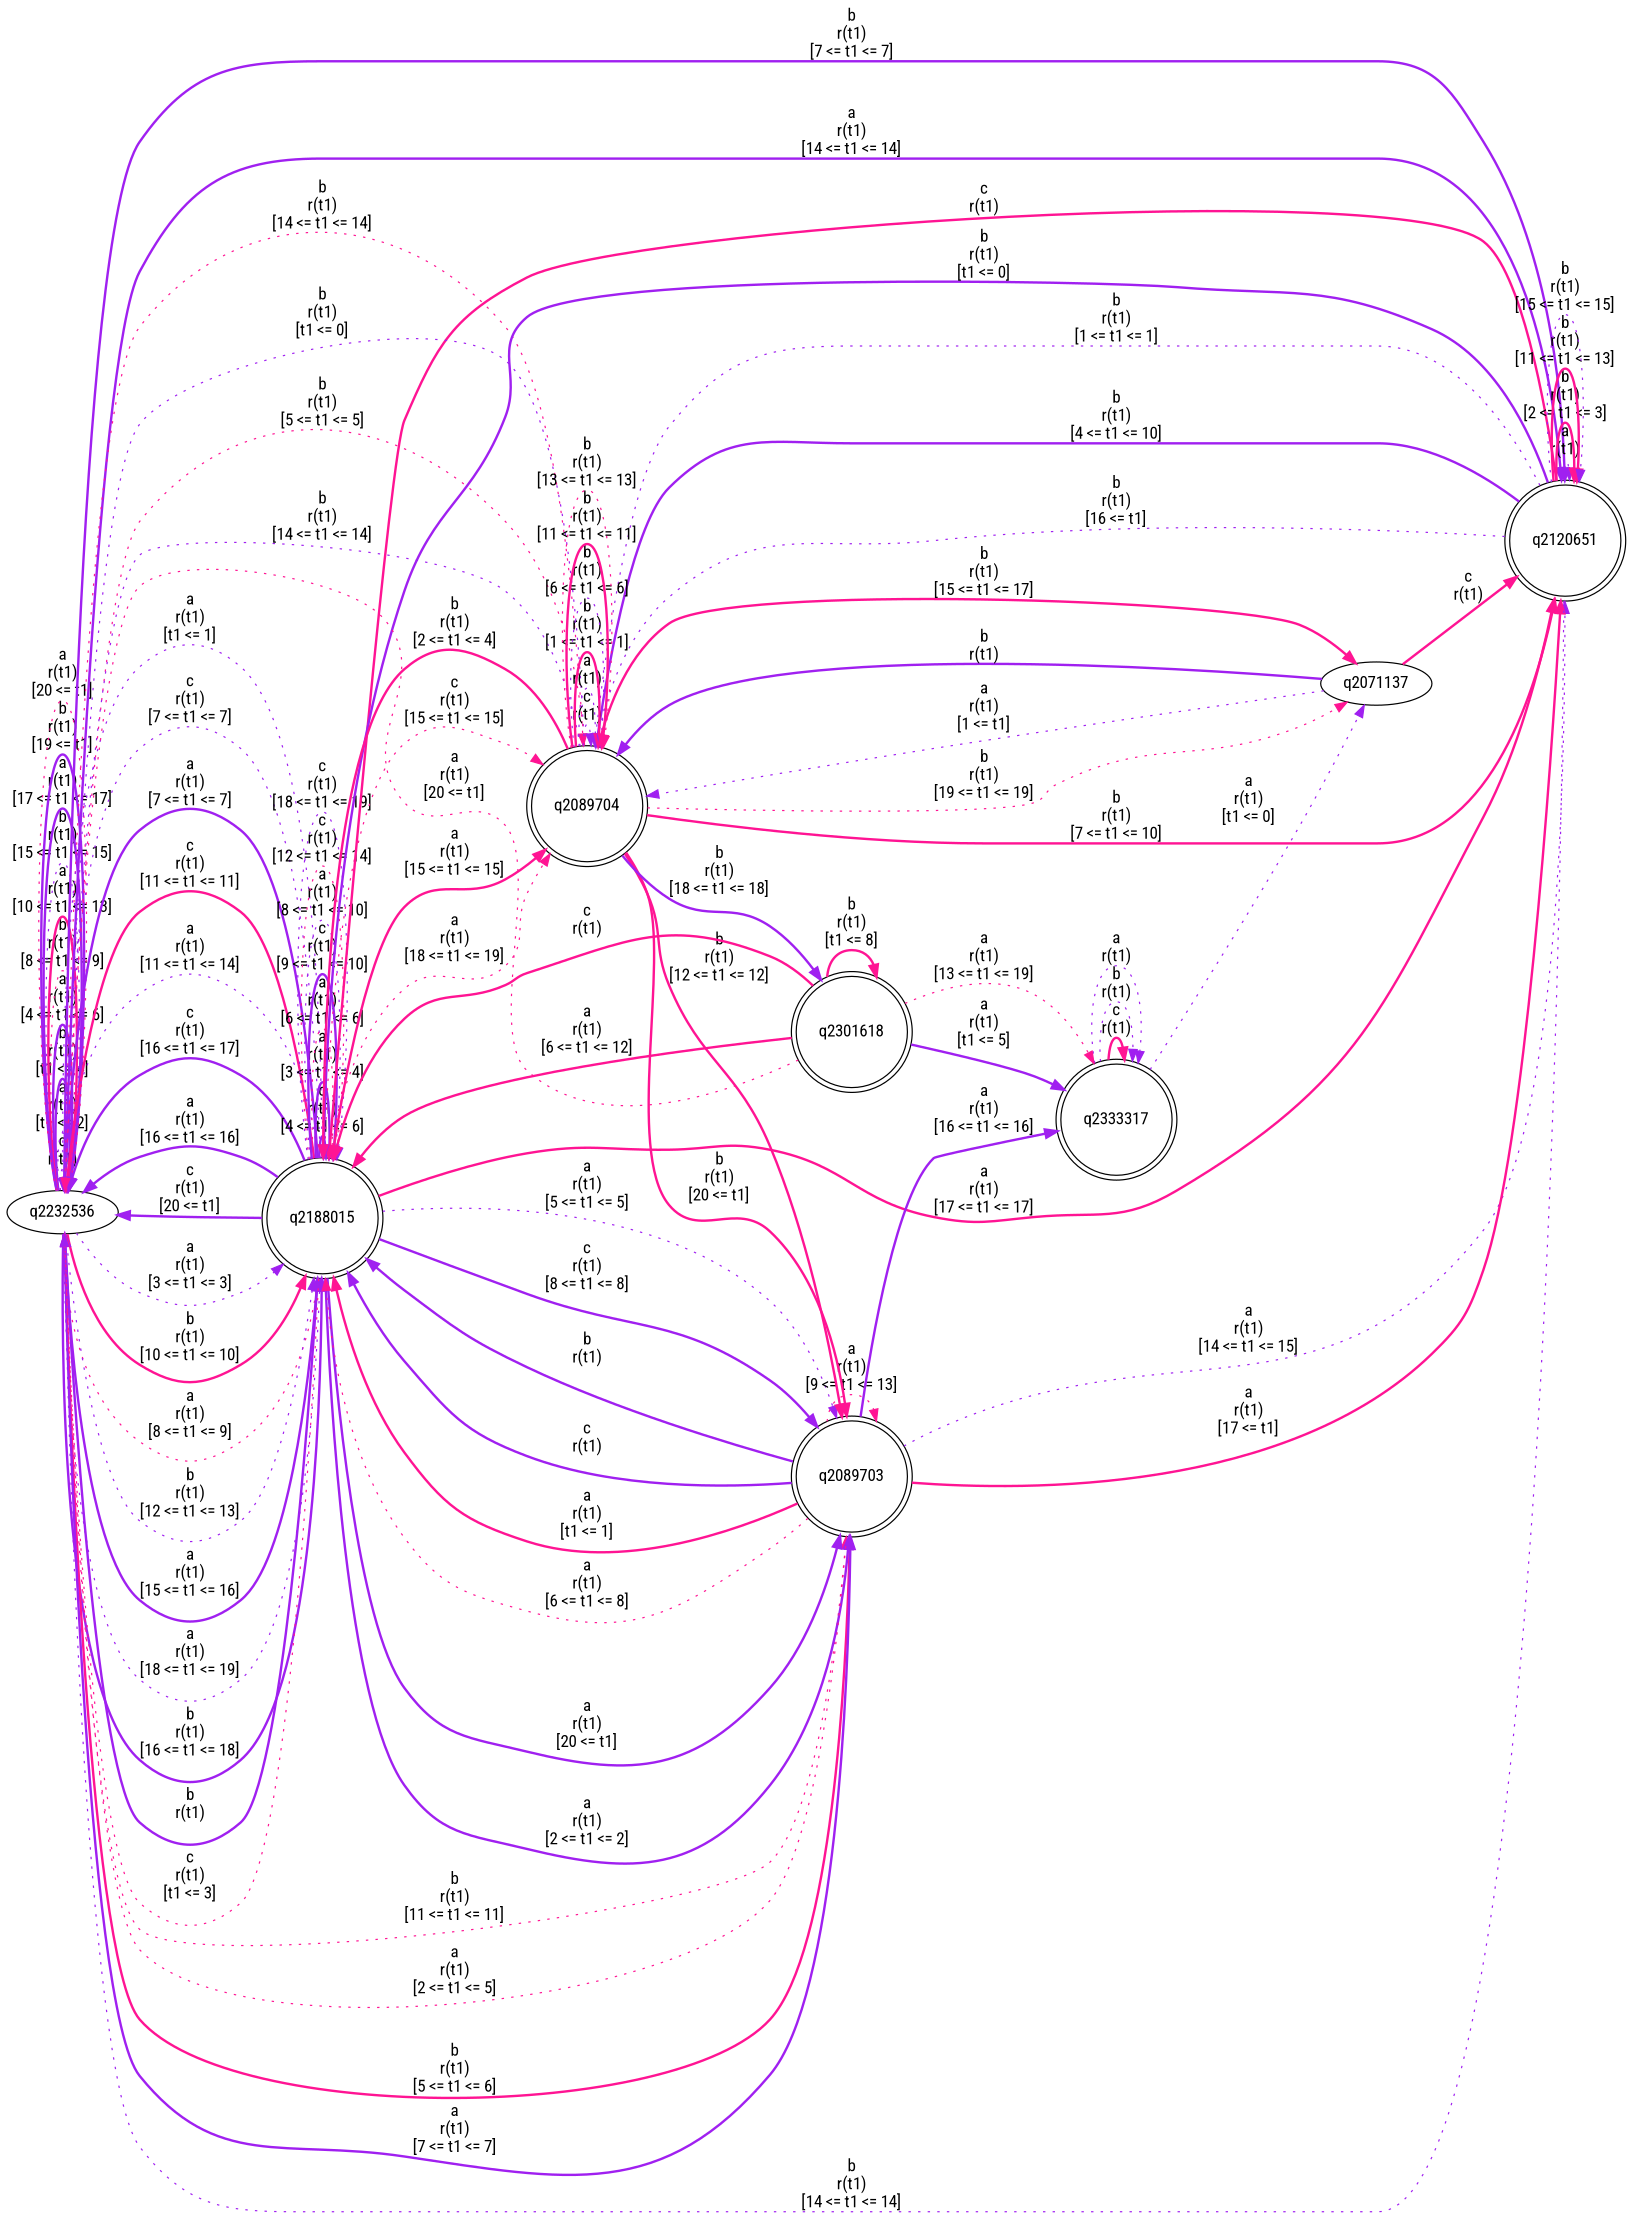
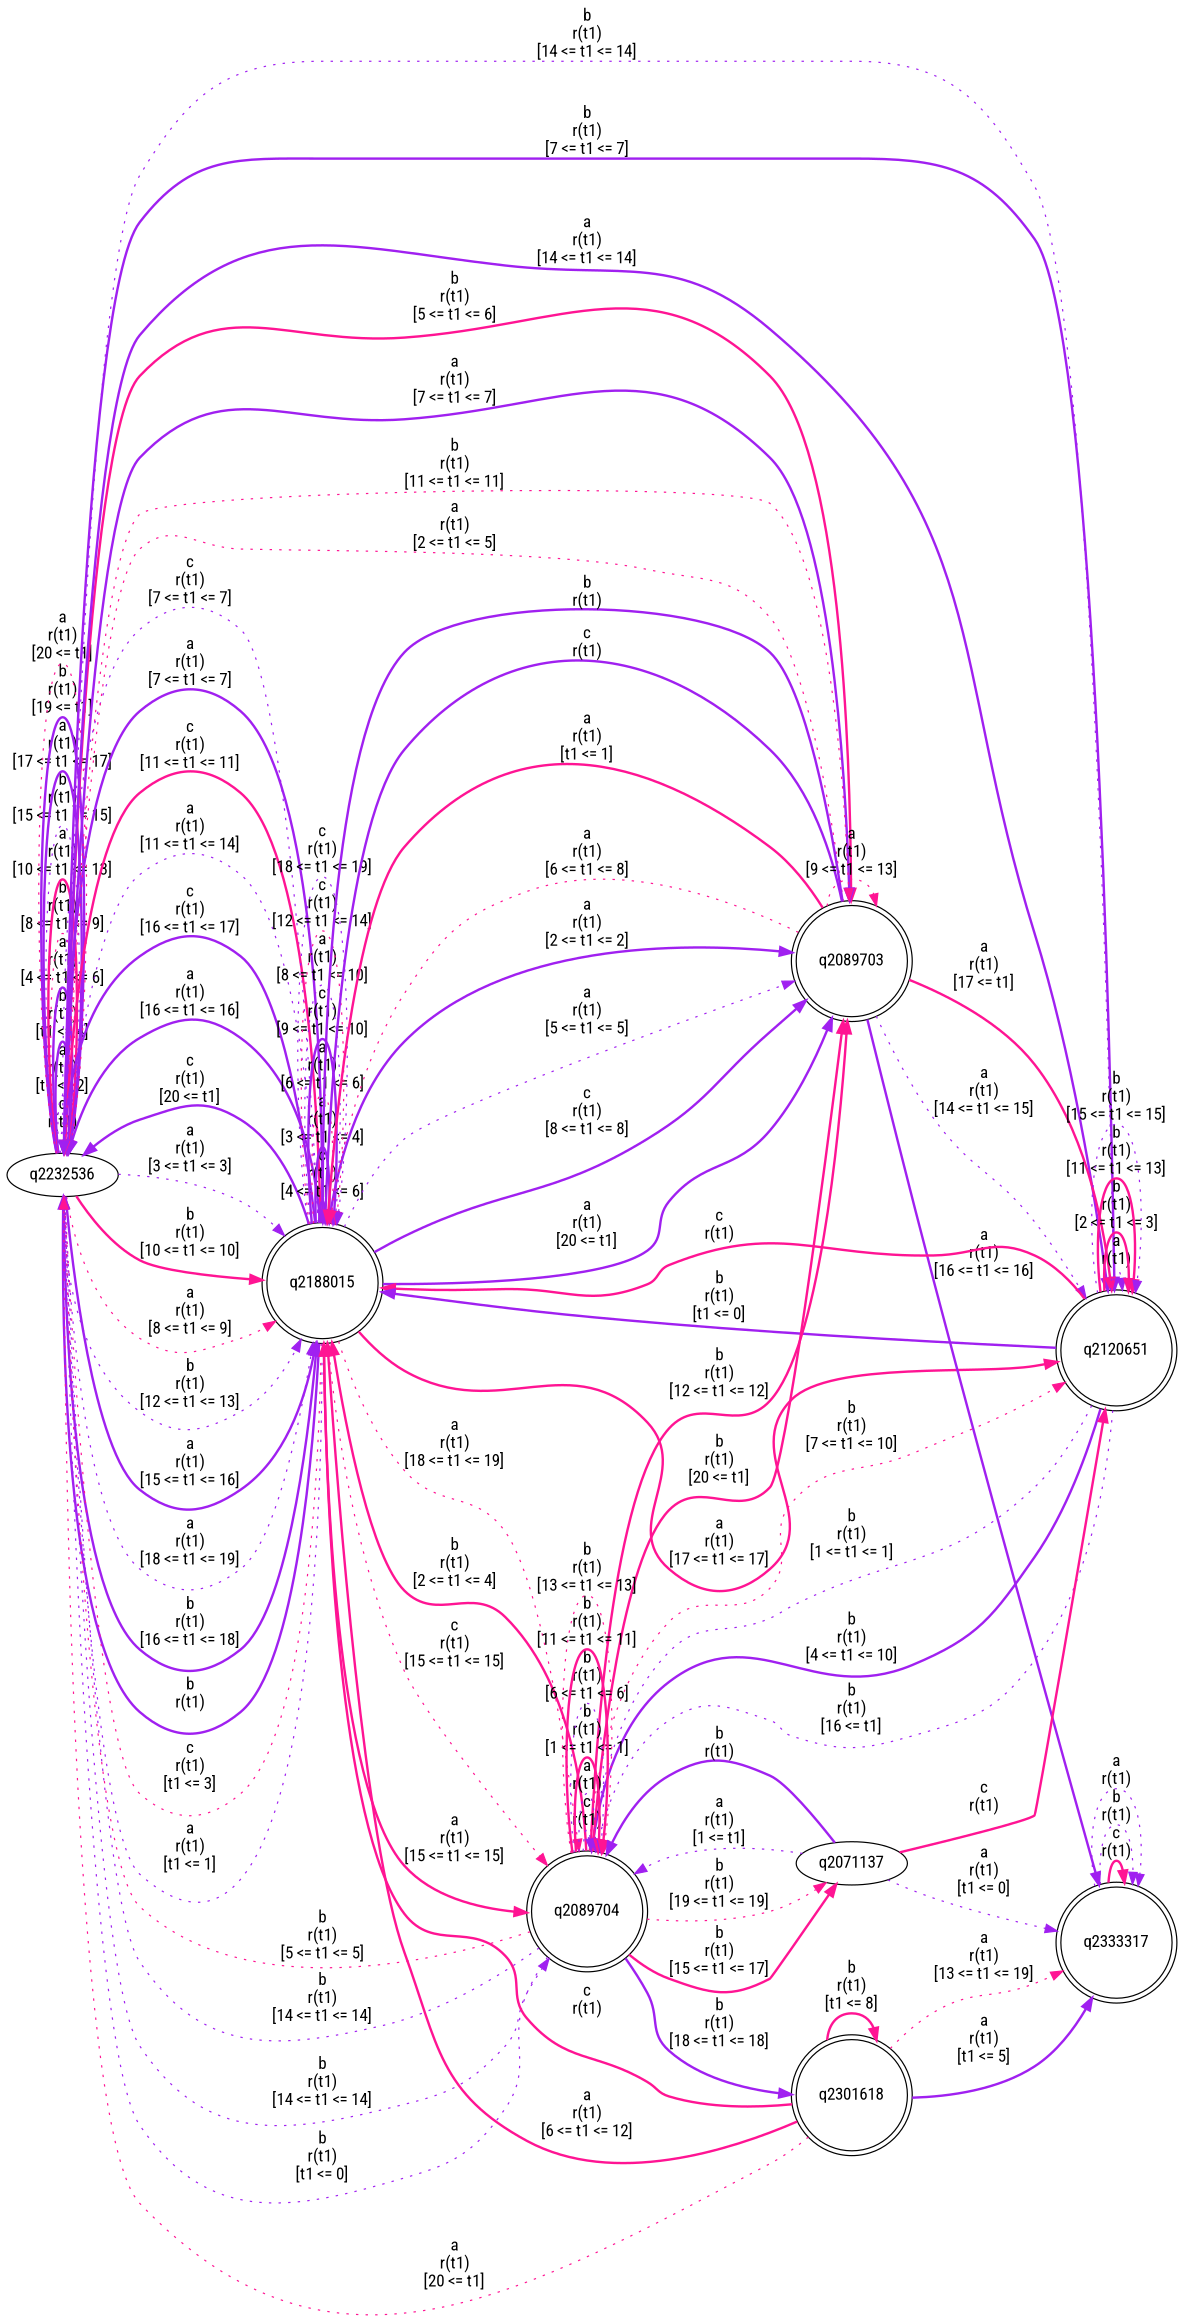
(135, 339) -> (105, 1873)
(1167, 843) -> (777, 1578)
(1259, 895) -> (965, 1908)
